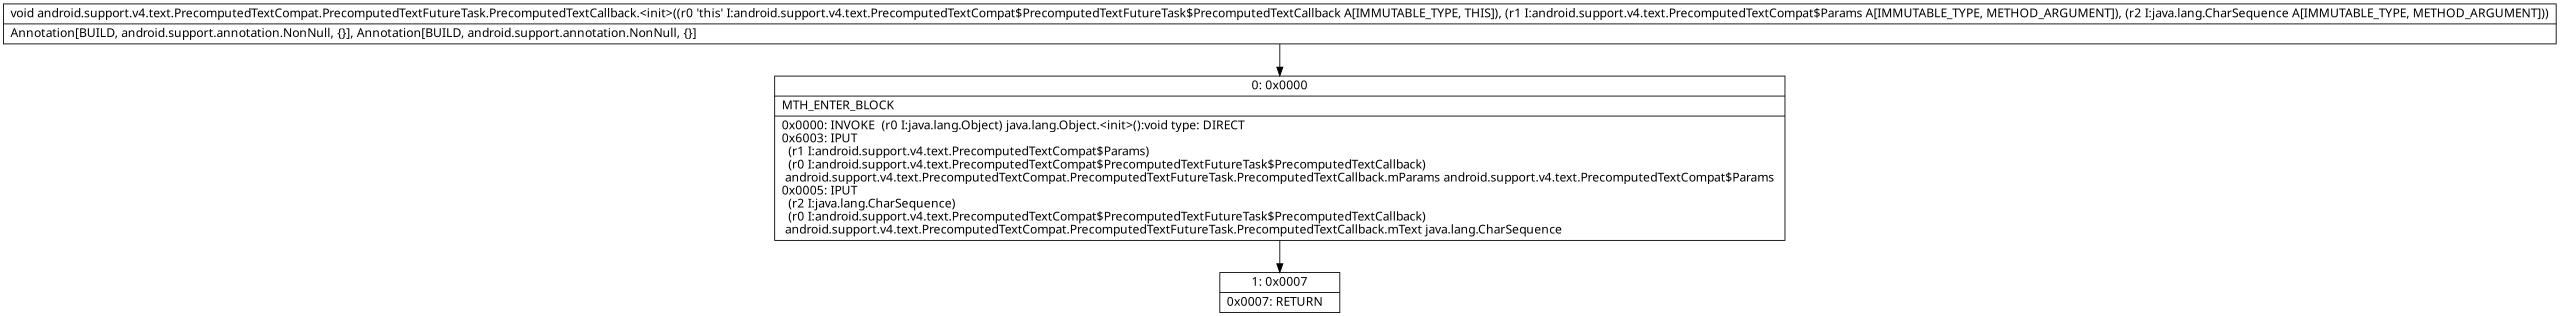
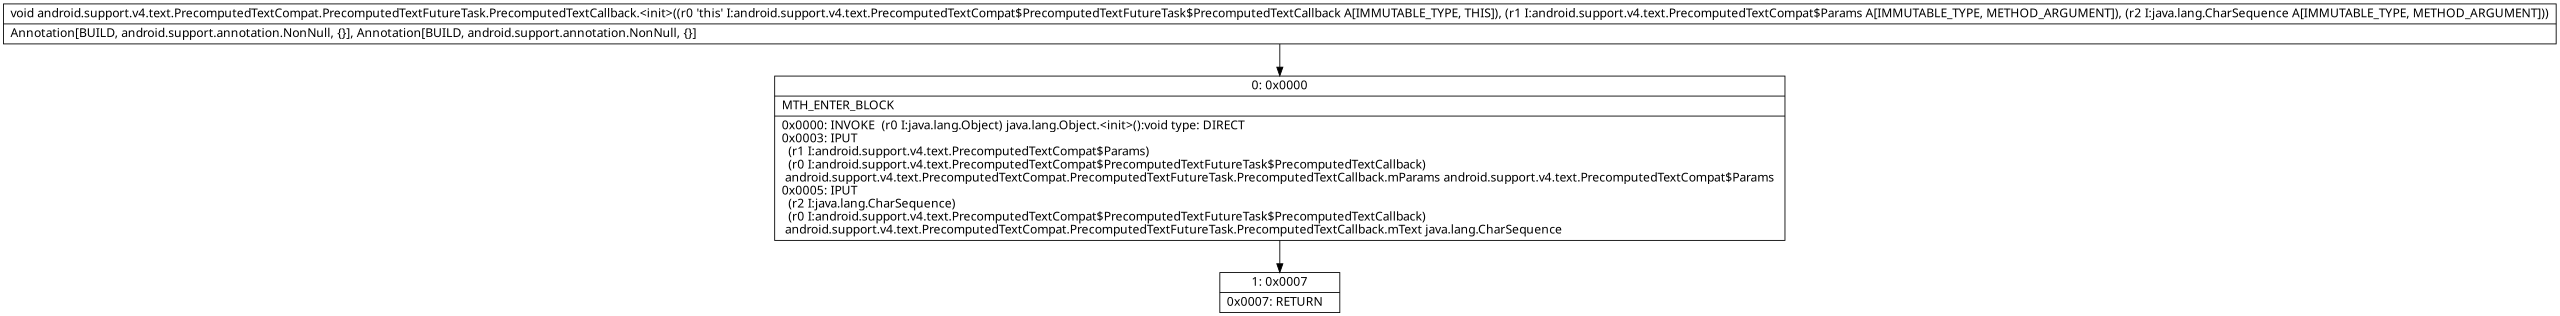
(823, 139) -> (823, 139)
